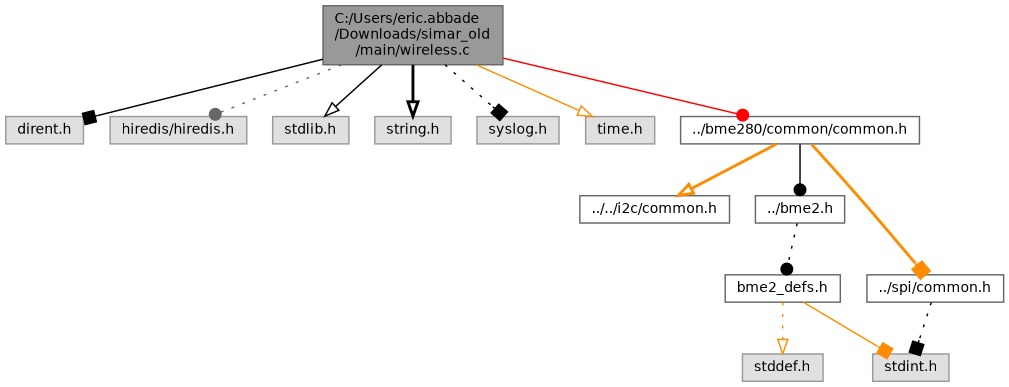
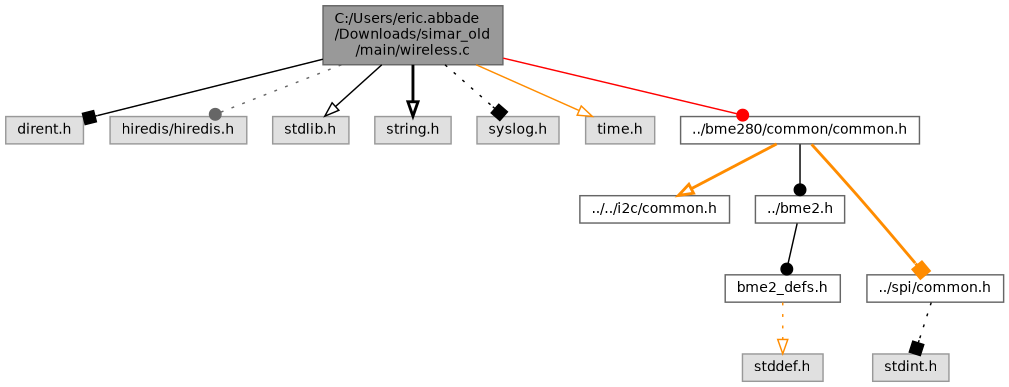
(793, 243) -> (793, 243)
(840, 324) -> none
